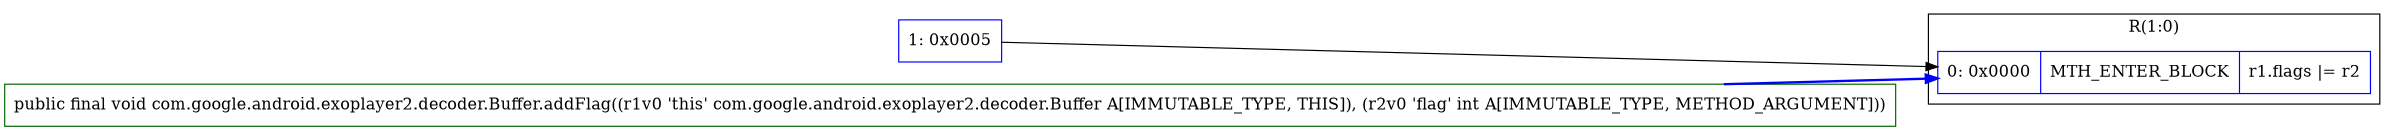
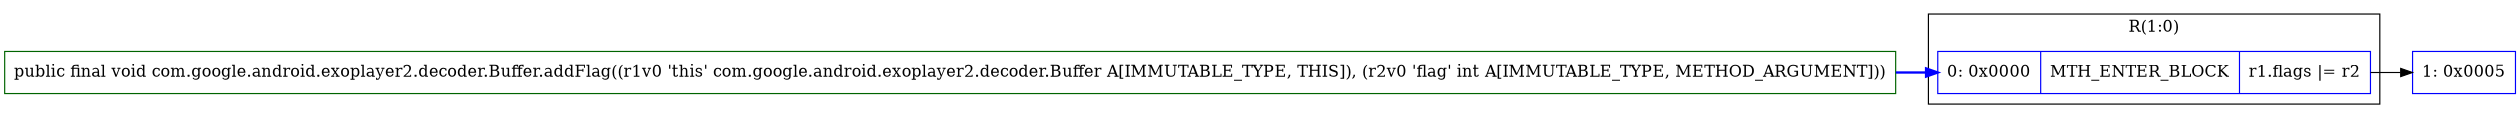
(1464, 54) -> (2387, 73)
